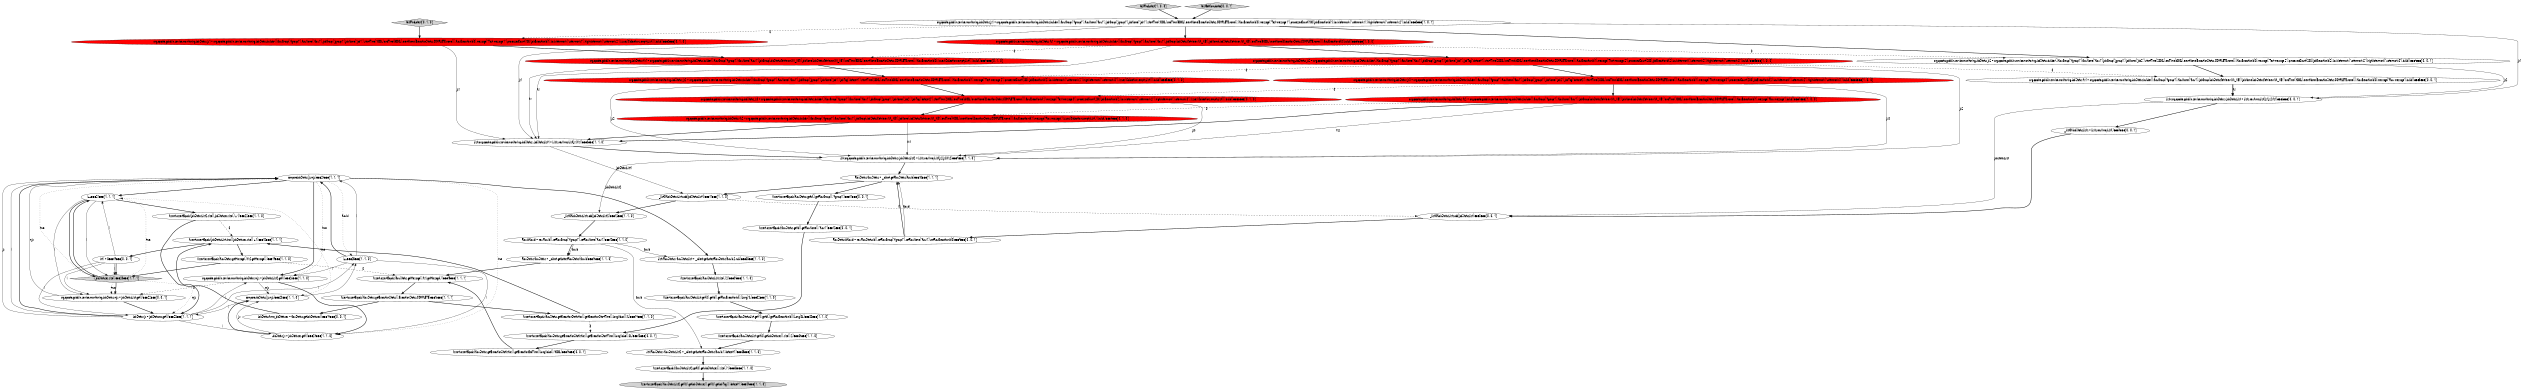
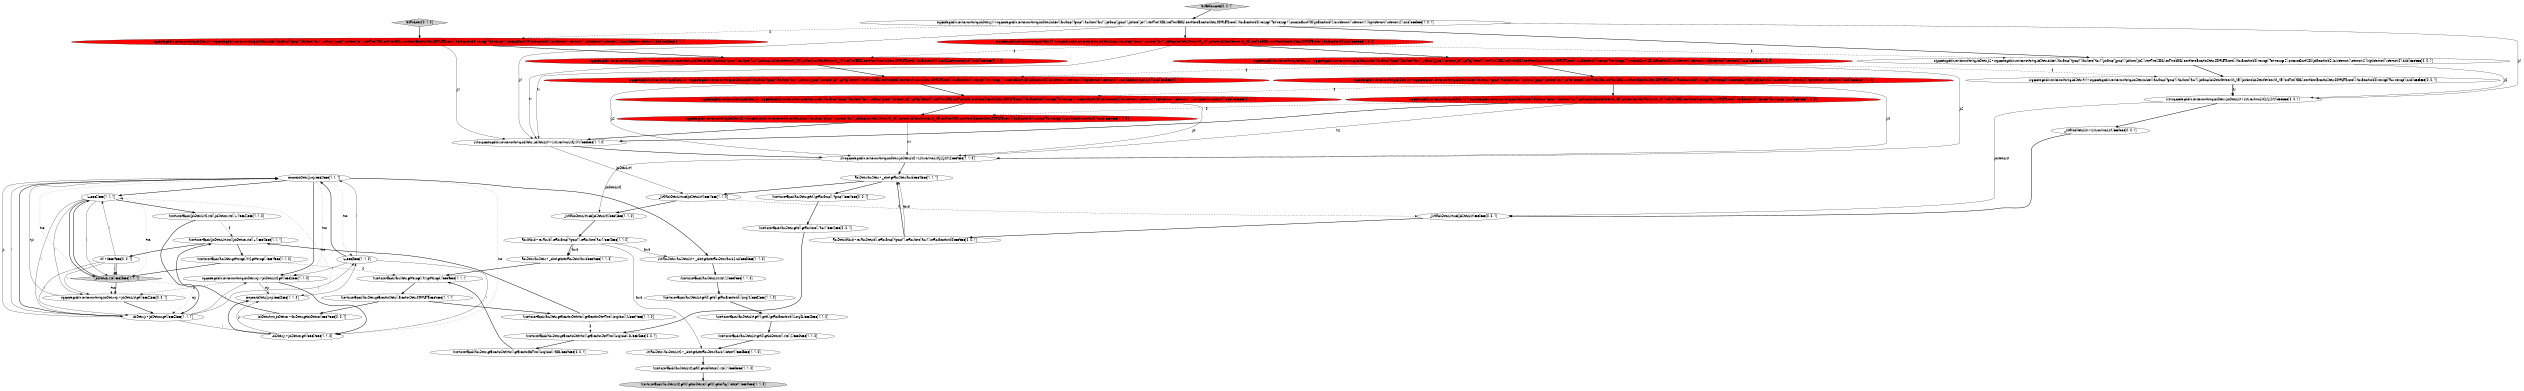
(1153, 7) -> none
(345, 216) -> (345, 216)
(223, 309) -> (36, 278)
